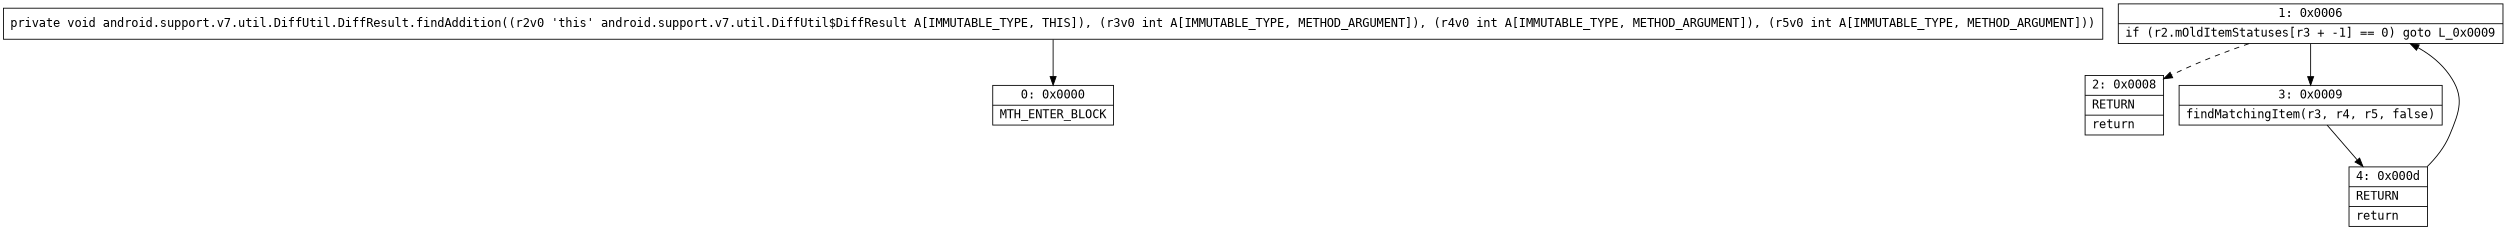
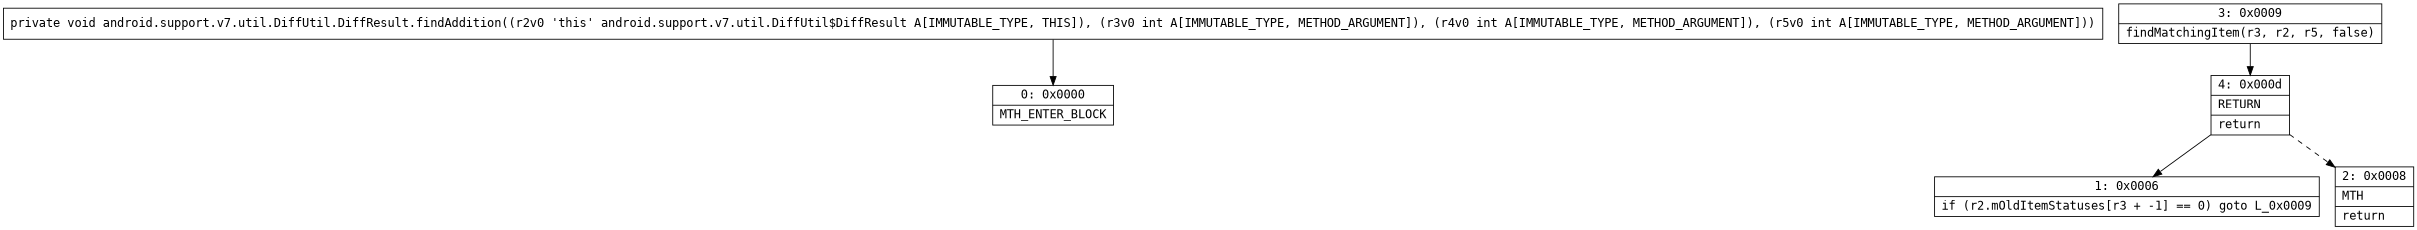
(2210, 58) -> (2309, 148)
(2311, 60) -> none
(2114, 105) -> (2353, 196)
(2311, 115) -> (2250, 33)
